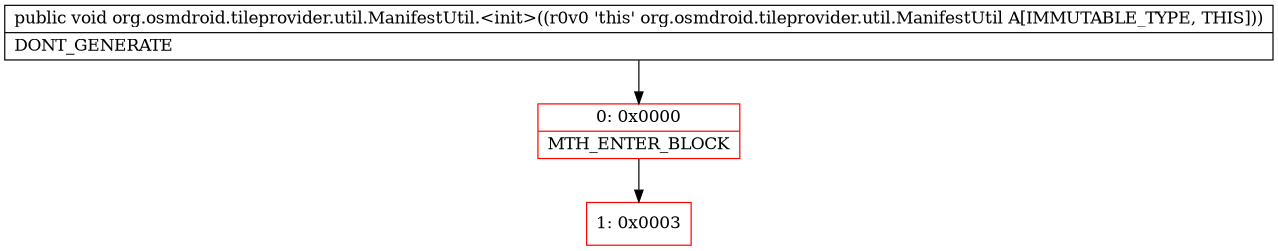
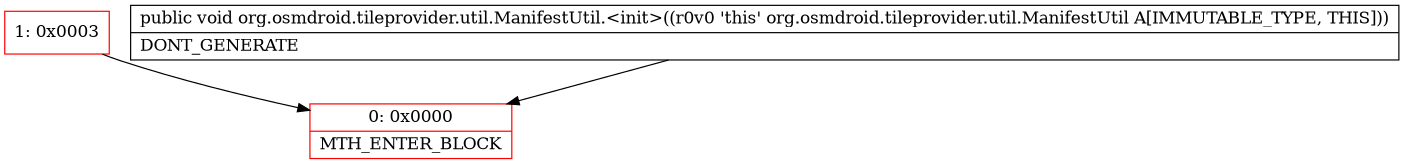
(639, 174) -> (199, 84)
